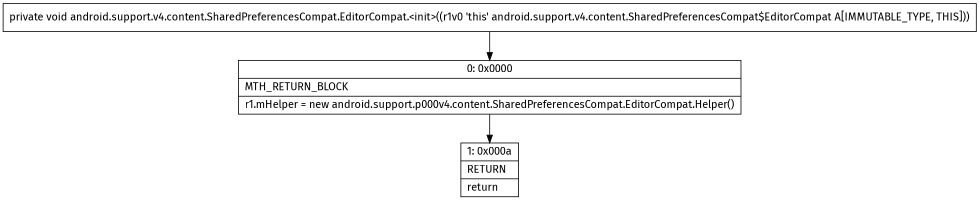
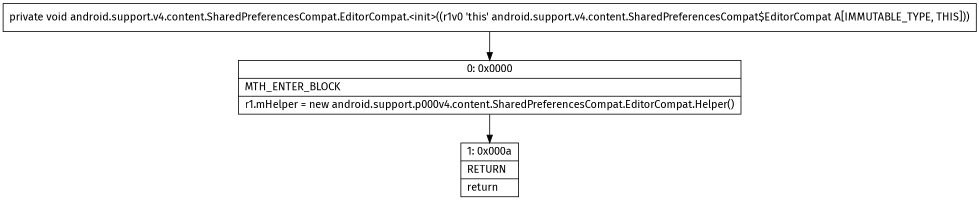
(296, 87) -> (293, 87)
